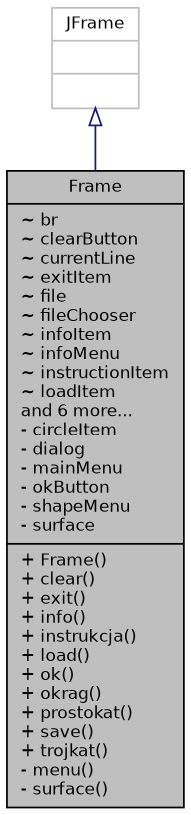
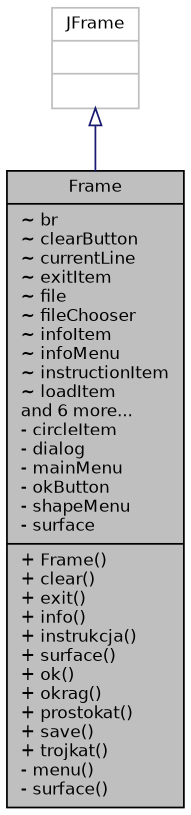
(56, 656) -> (69, 656)
